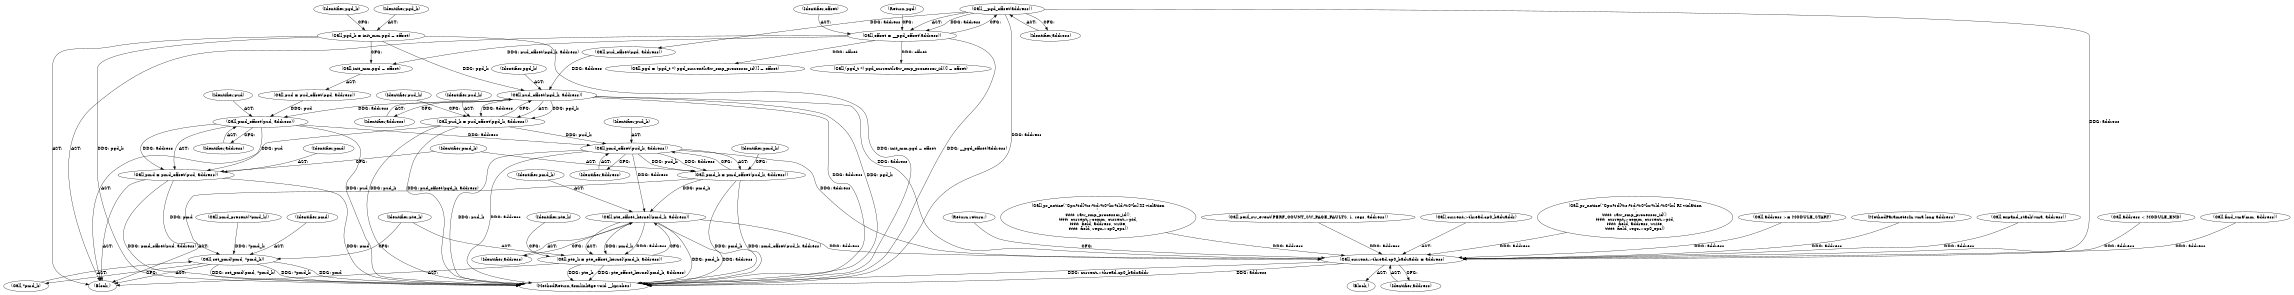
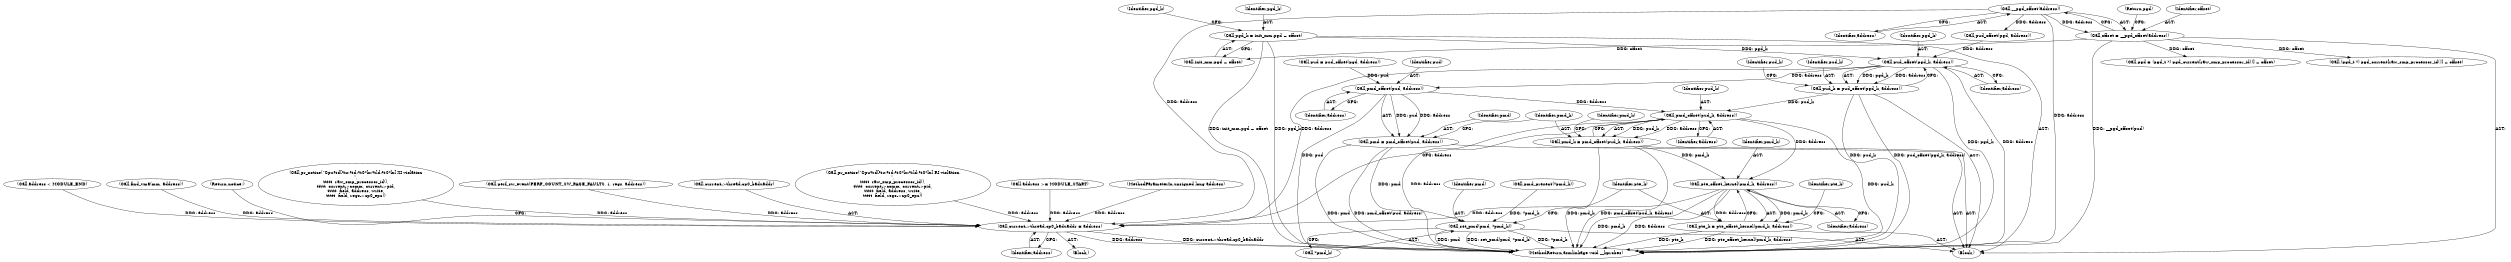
(543, 52) -> (1629, 49)
(344, 81) -> (1222, 47)
(977, 149) -> (2118, 129)
(836, 188) -> (1437, 155)
(969, 217) -> (227, 184)
(1911, 217) -> (1176, 184)
(2029, 217) -> none
